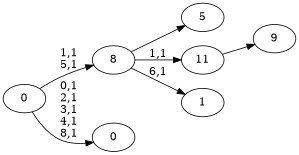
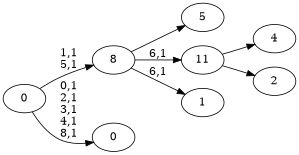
(275, 39) -> (275, 39)
(158, 54) -> (158, 54)
none -> (275, 81)
